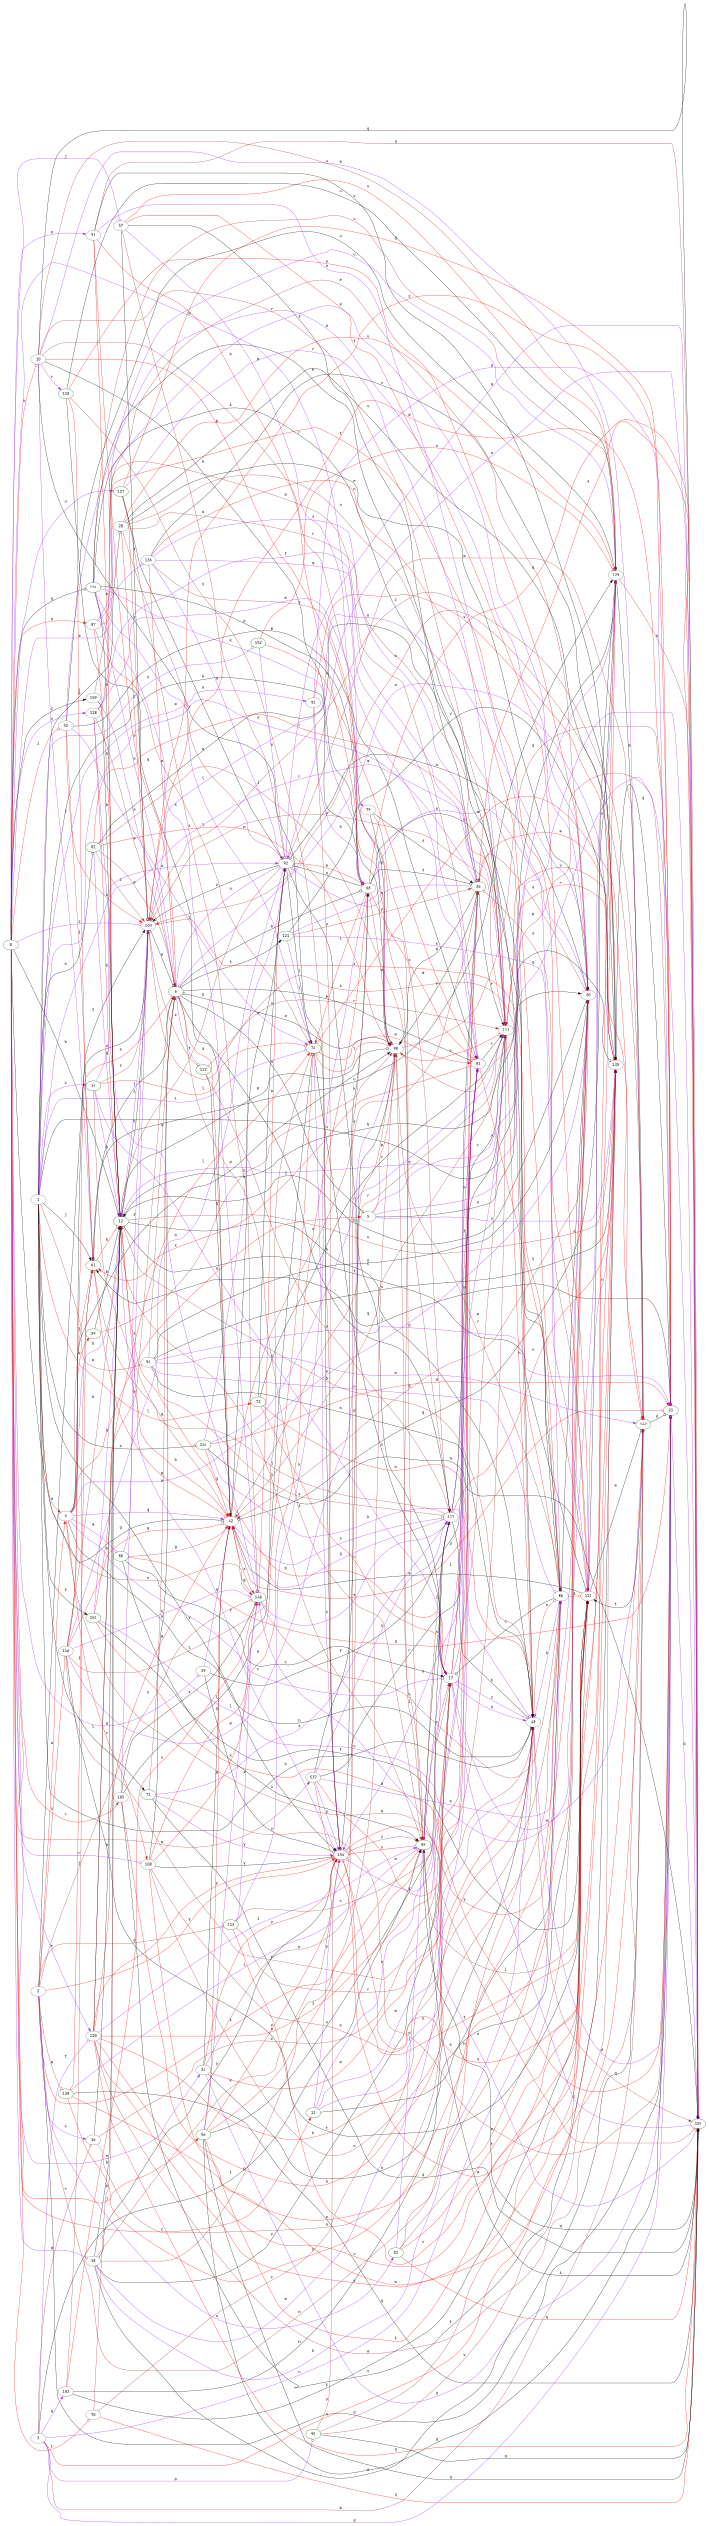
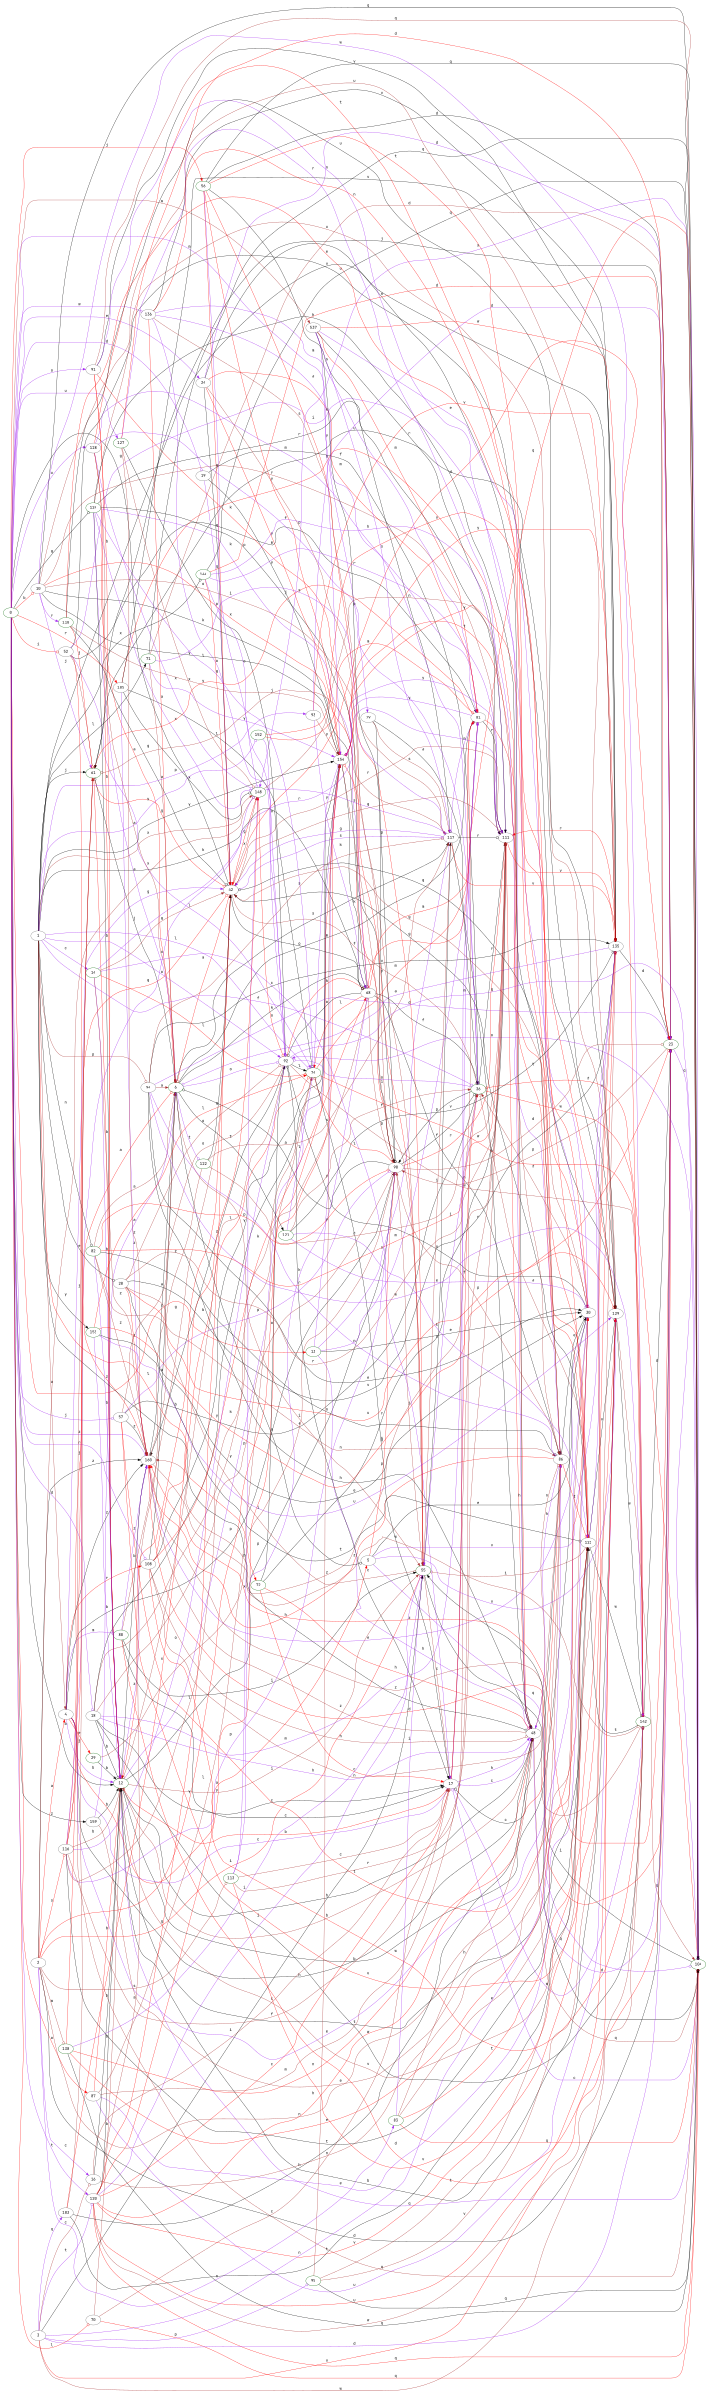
(246, 1241) -> (290, 944)
